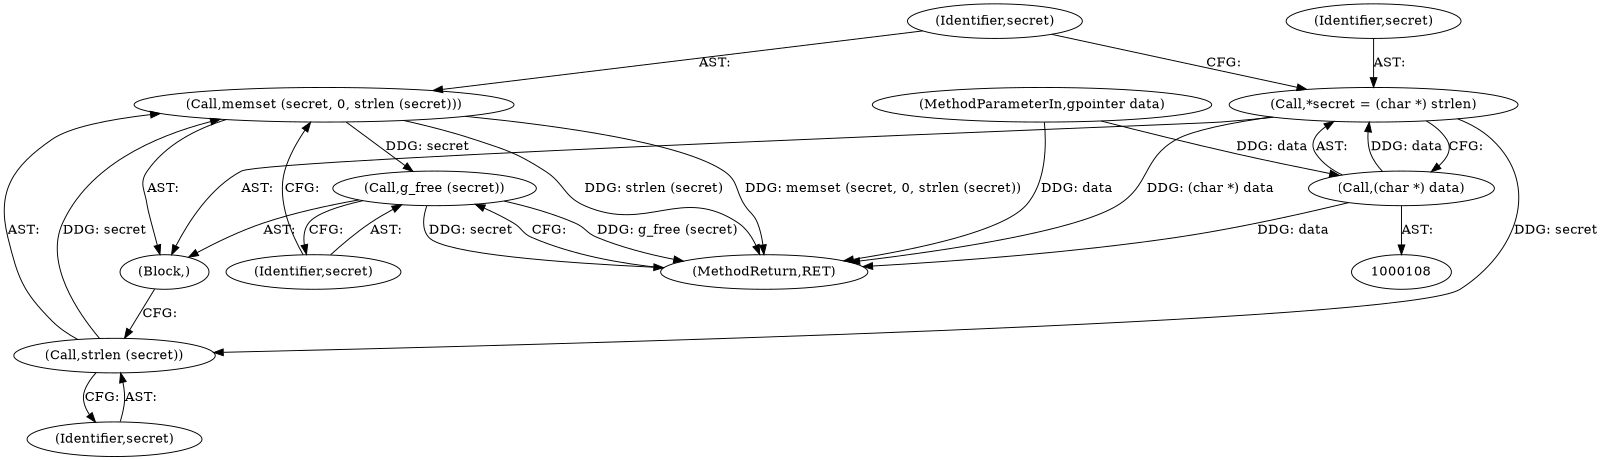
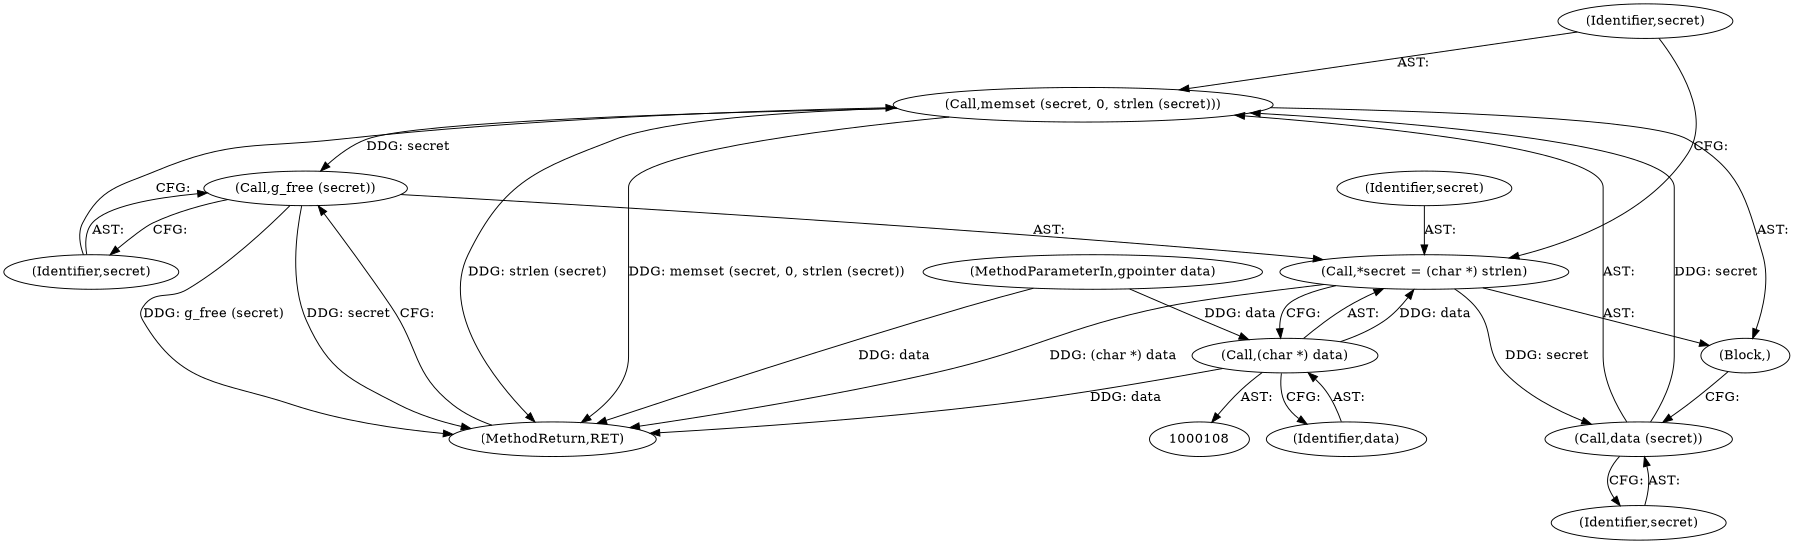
(275, 219) -> (857, 223)
(115, 356) -> (1639, 439)
none -> (1347, 439)
